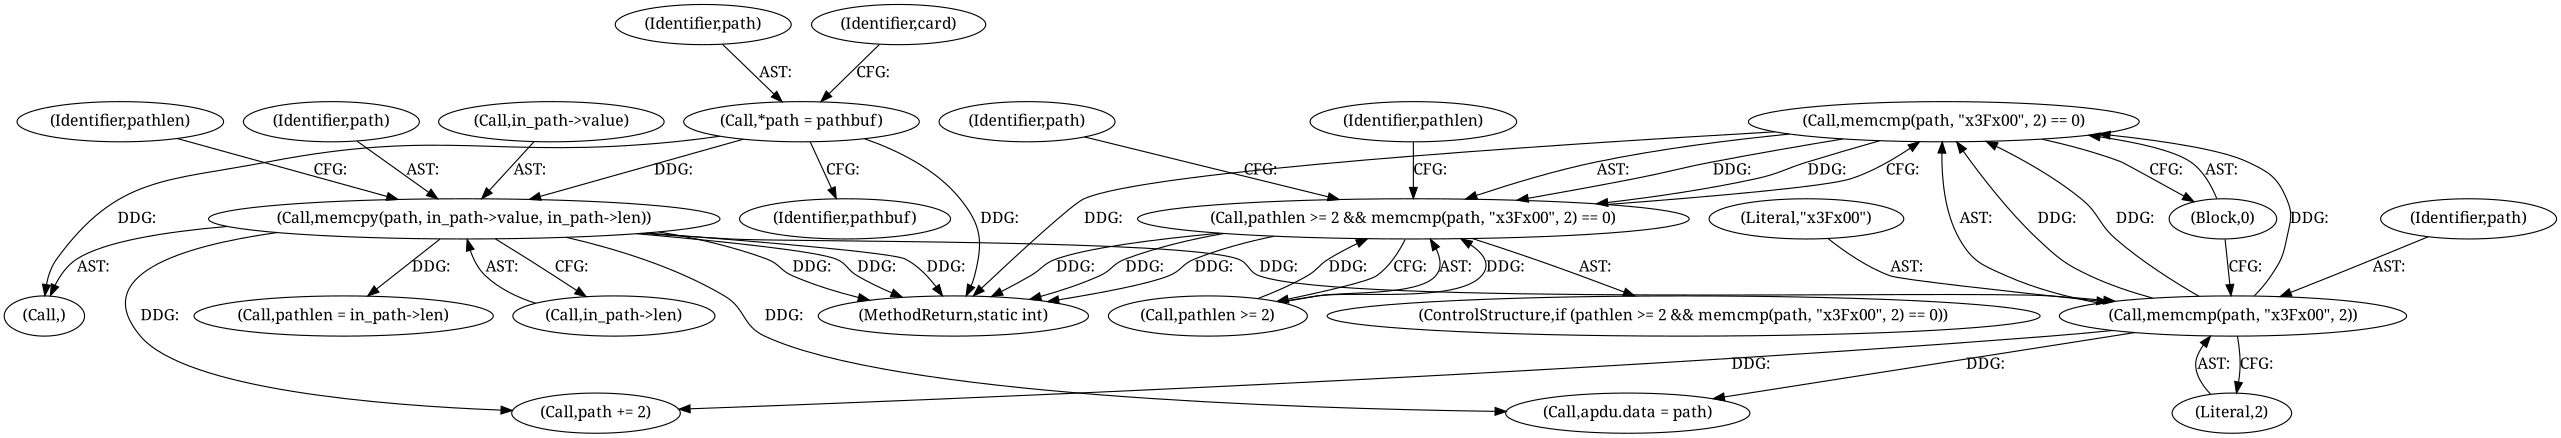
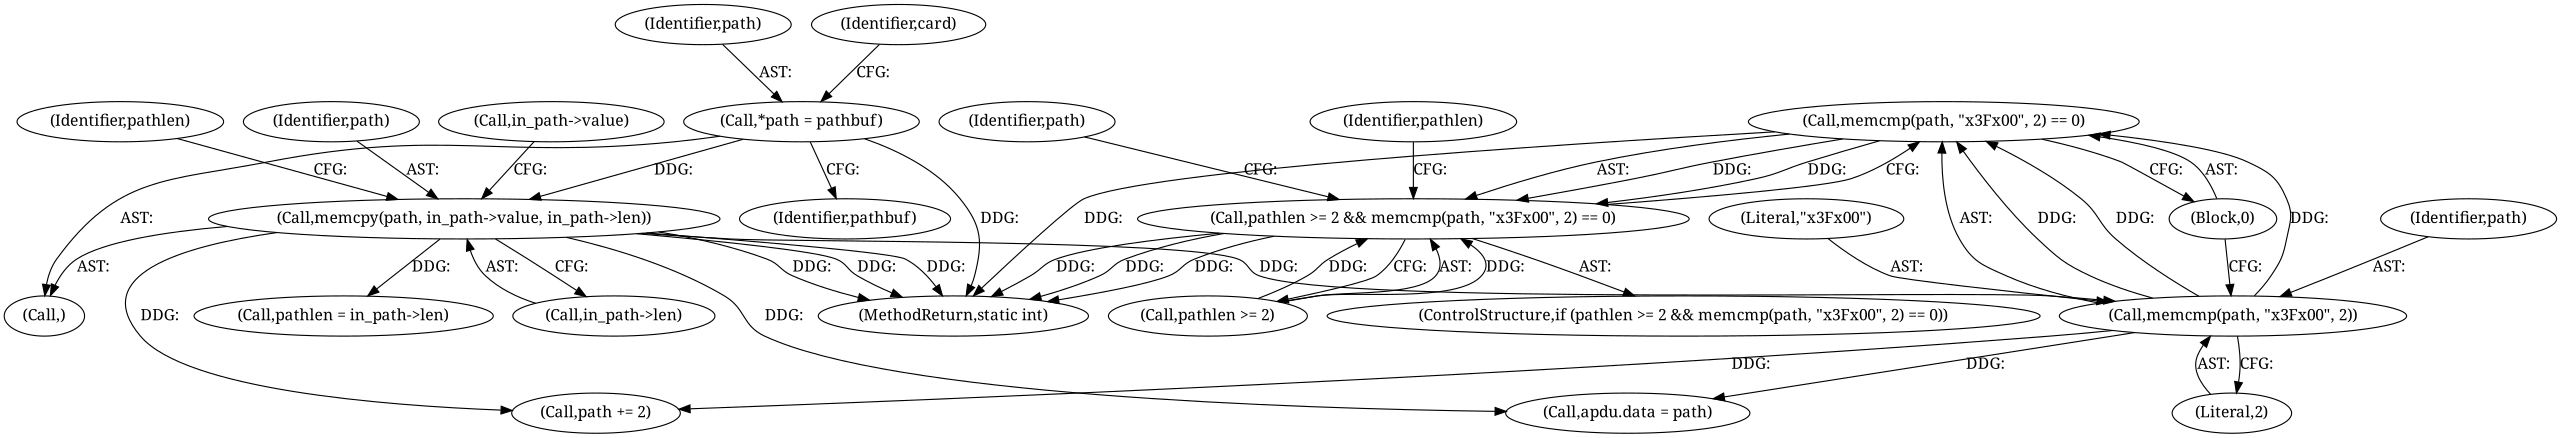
(532, 170) -> (532, 170)
(139, 219) -> (139, 219)
